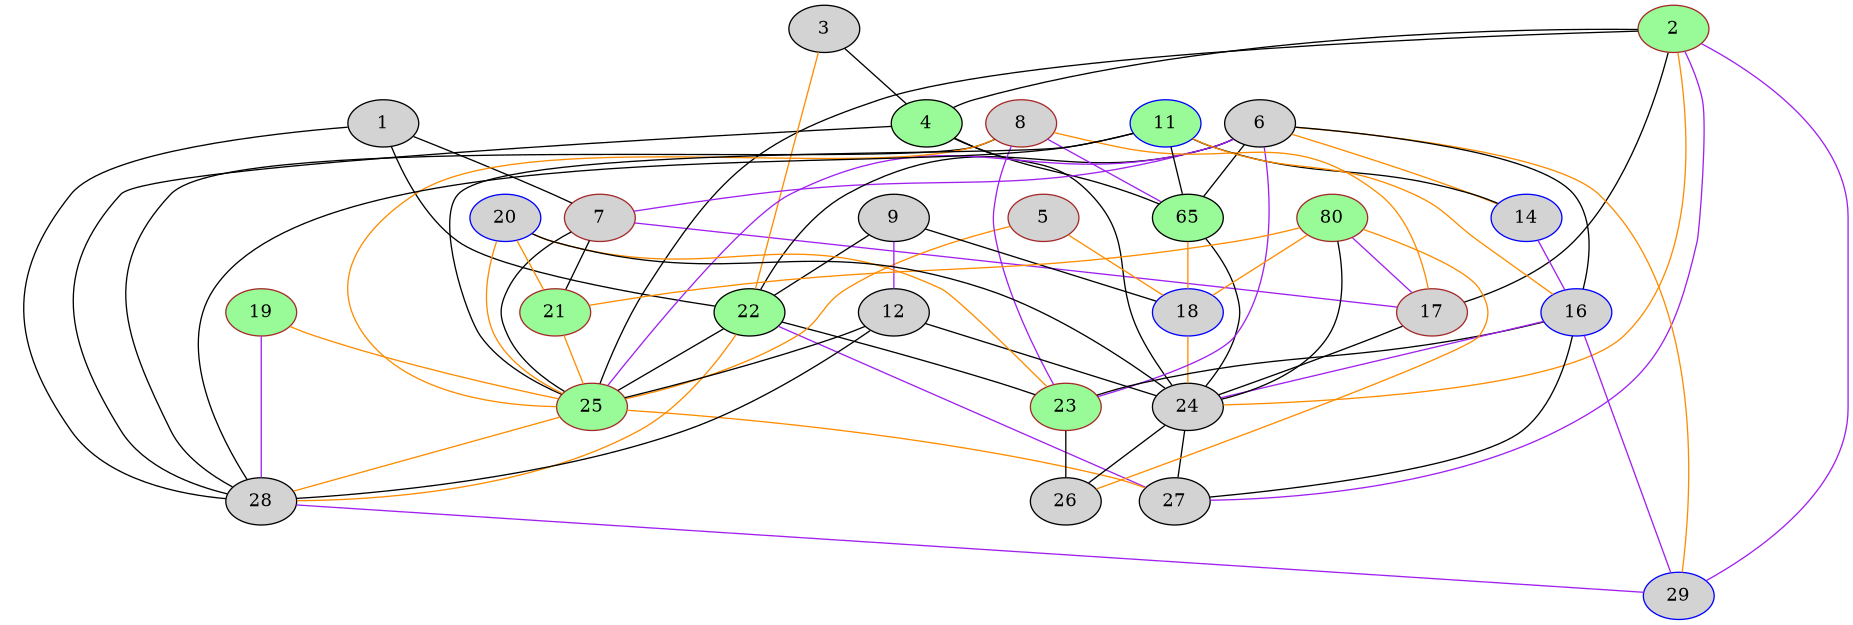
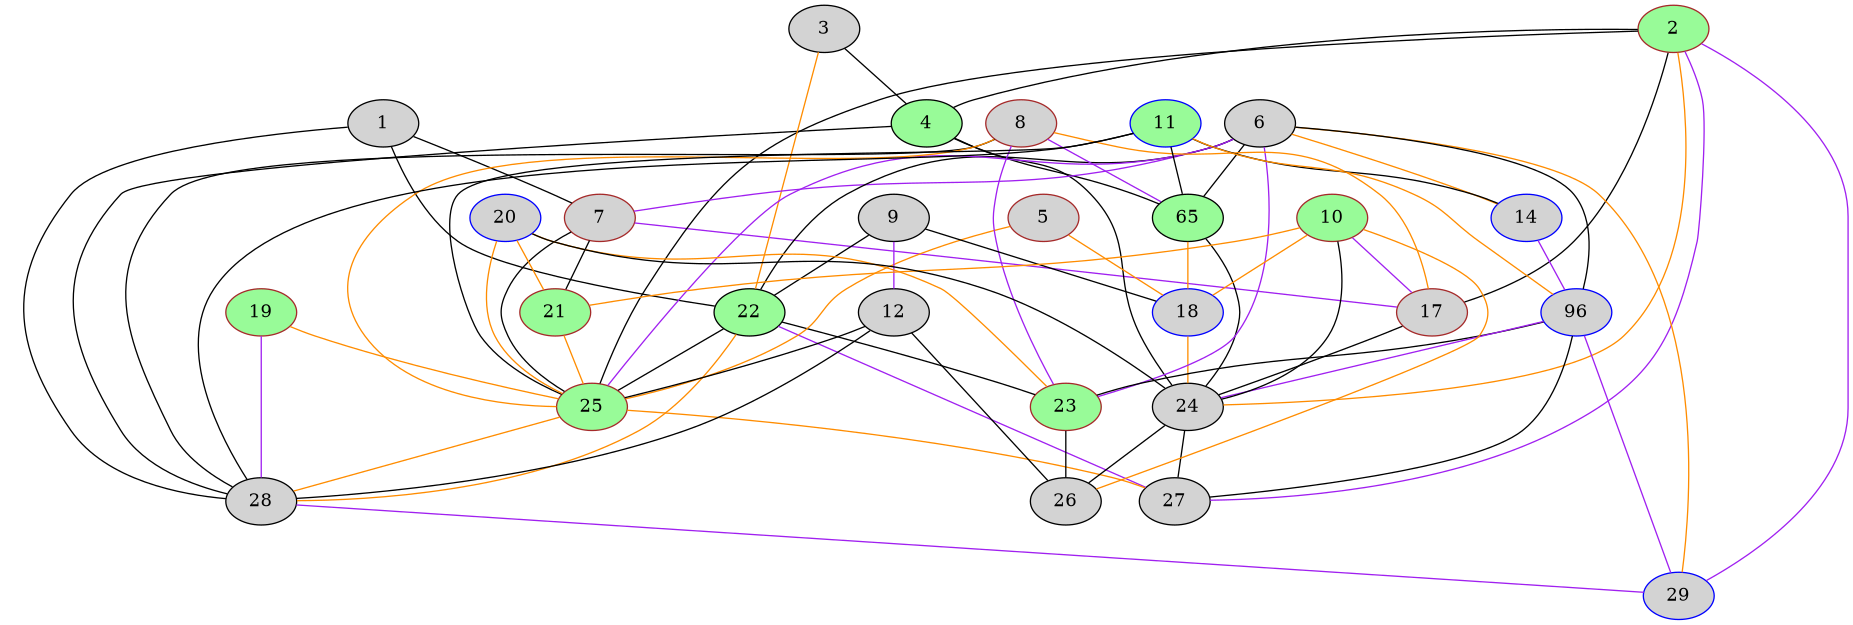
(1332, 218) -> (1332, 218)
(1576, 312) -> (1576, 312)
(1029, 356) -> (976, 403)
